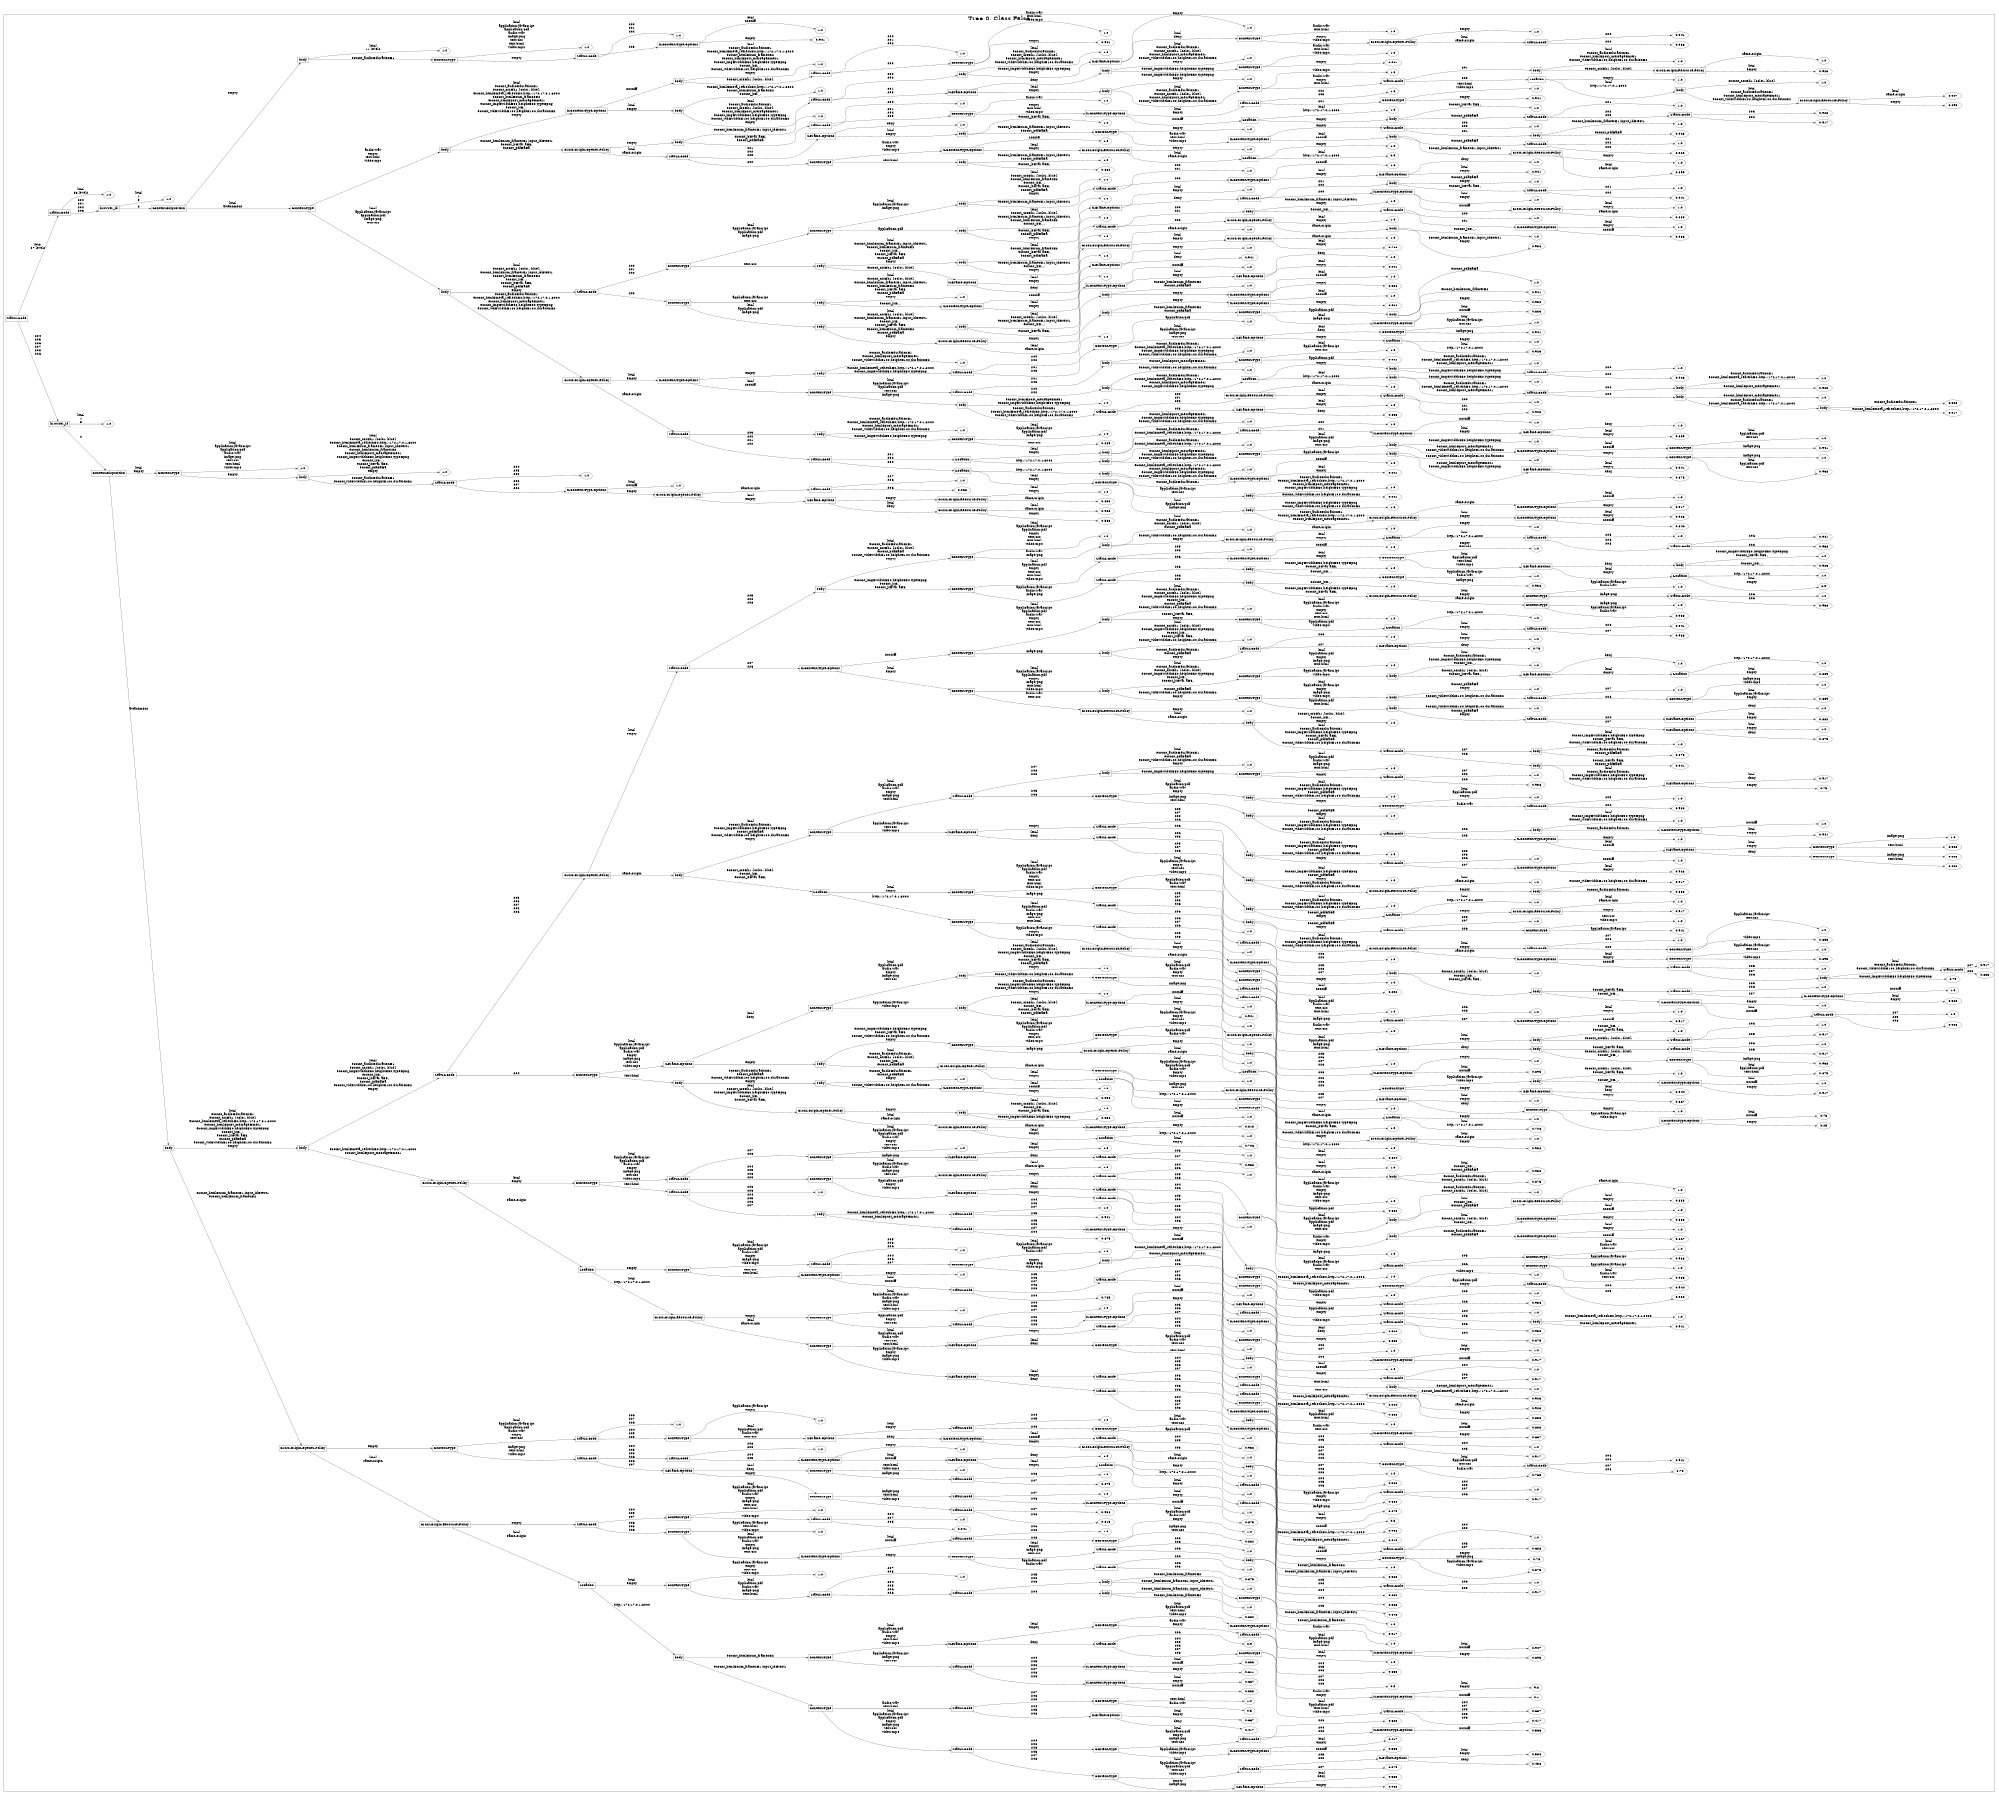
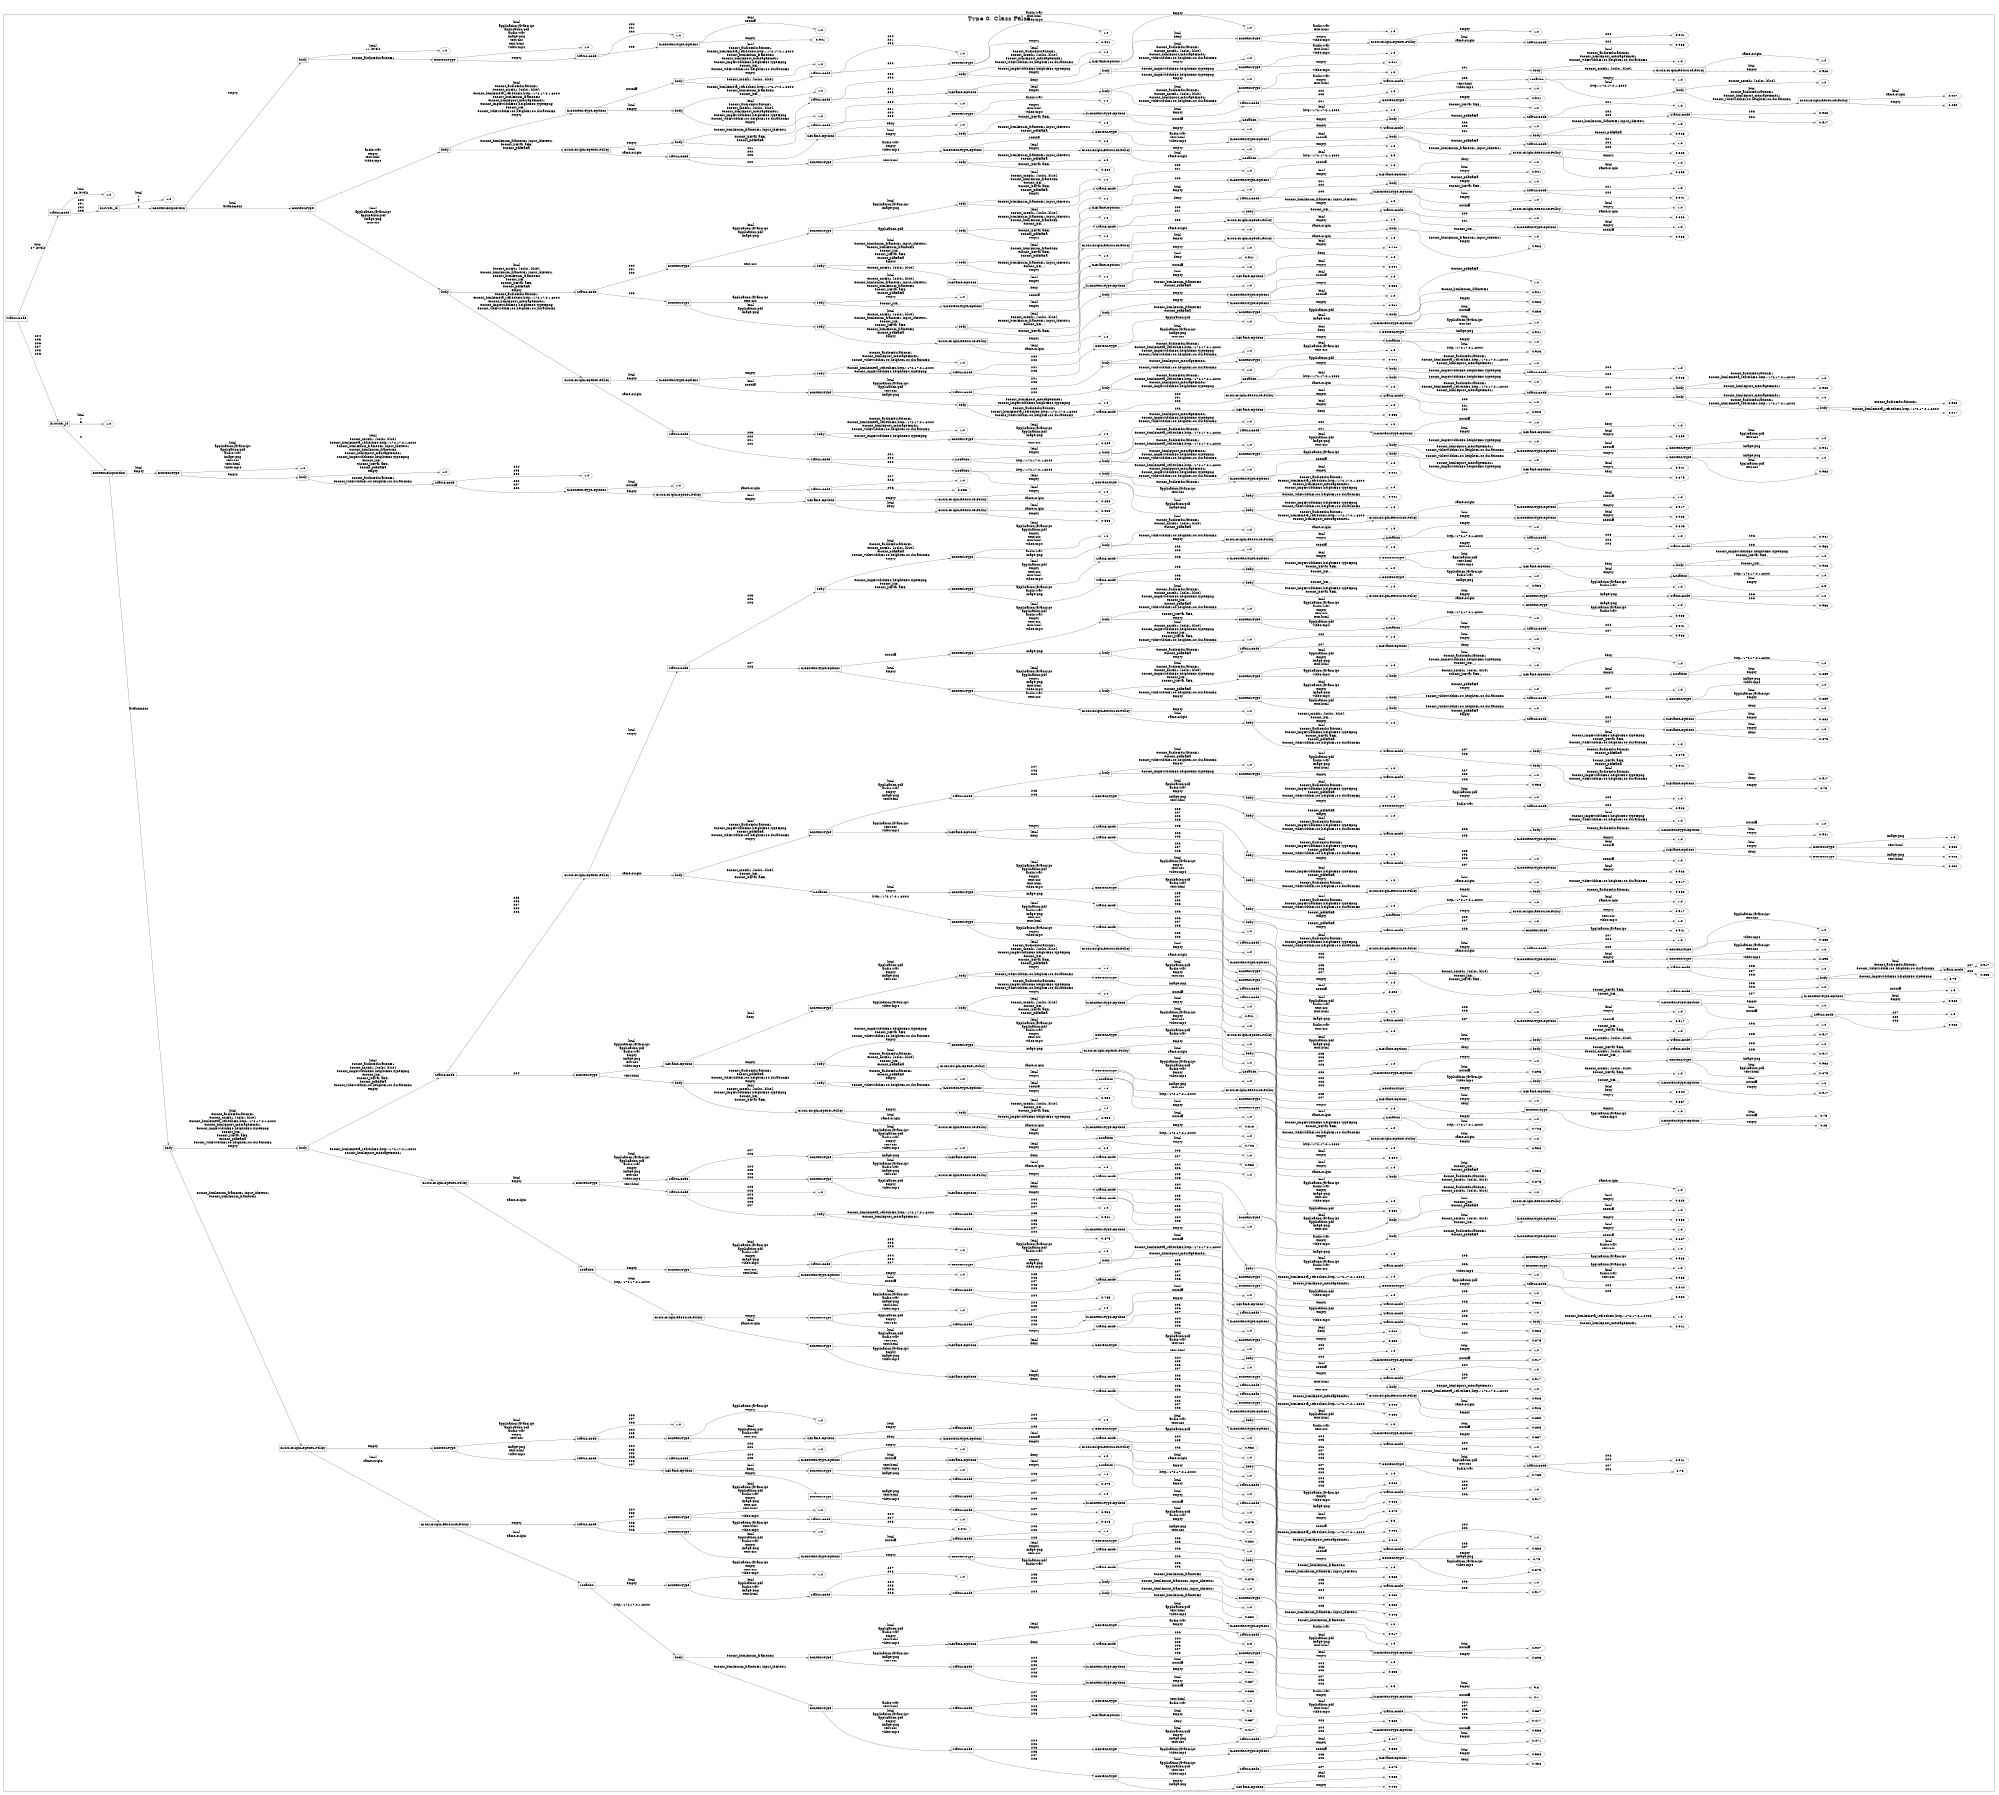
(999, 19) -> (999, 19)
none -> (1537, 1741)
